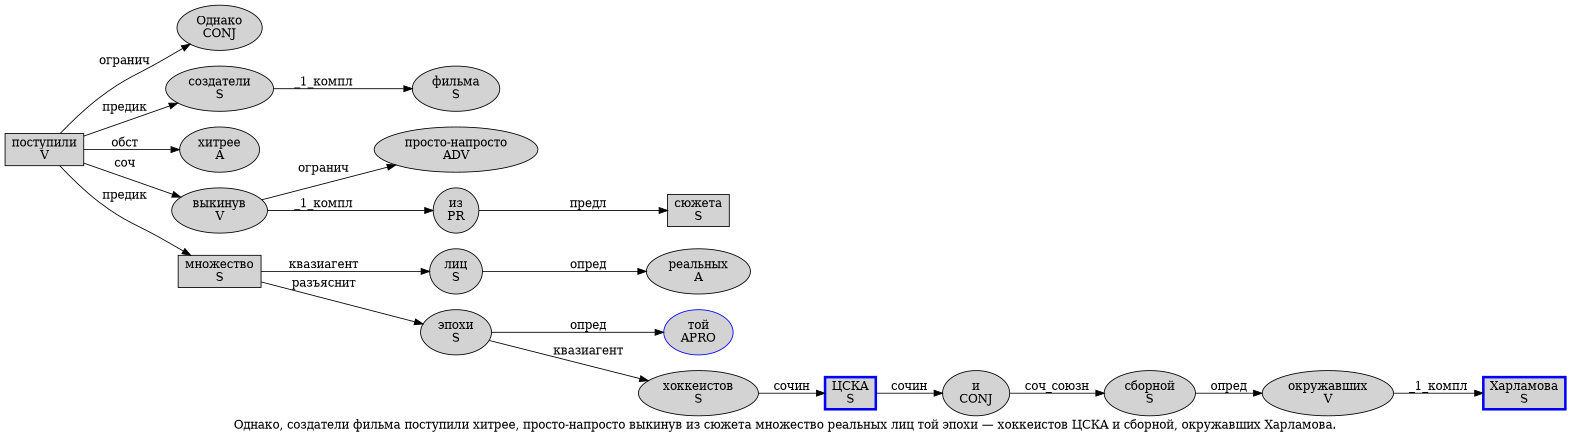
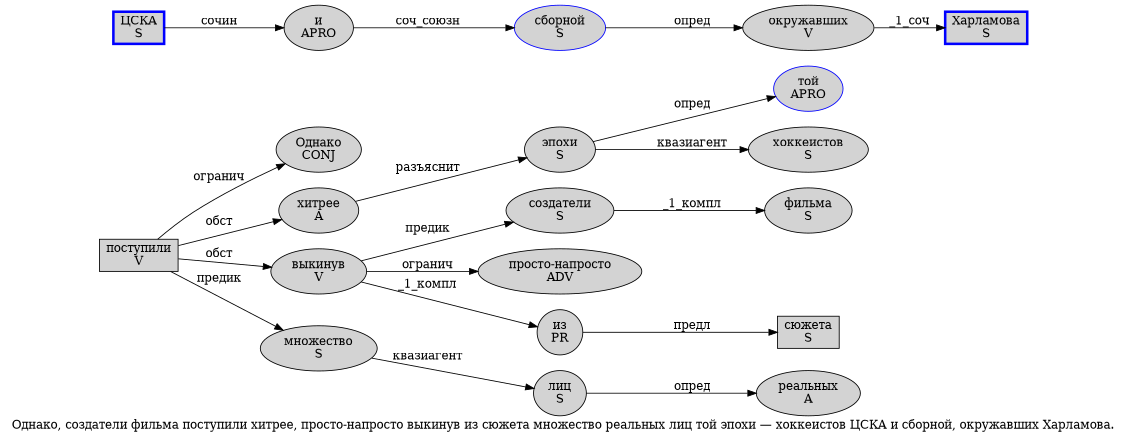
(127, 121) -> (433, 243)
(125, 164) -> (219, 254)
(220, 271) -> (319, 348)
(338, 302) -> (437, 181)
(1439, 387) -> (910, 21)
(787, 393) -> none
(976, 393) -> (319, 28)
(1150, 393) -> (560, 28)
